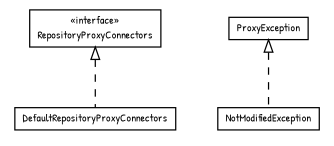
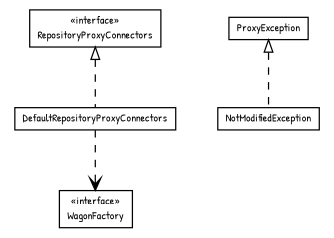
none -> (95, 209)
